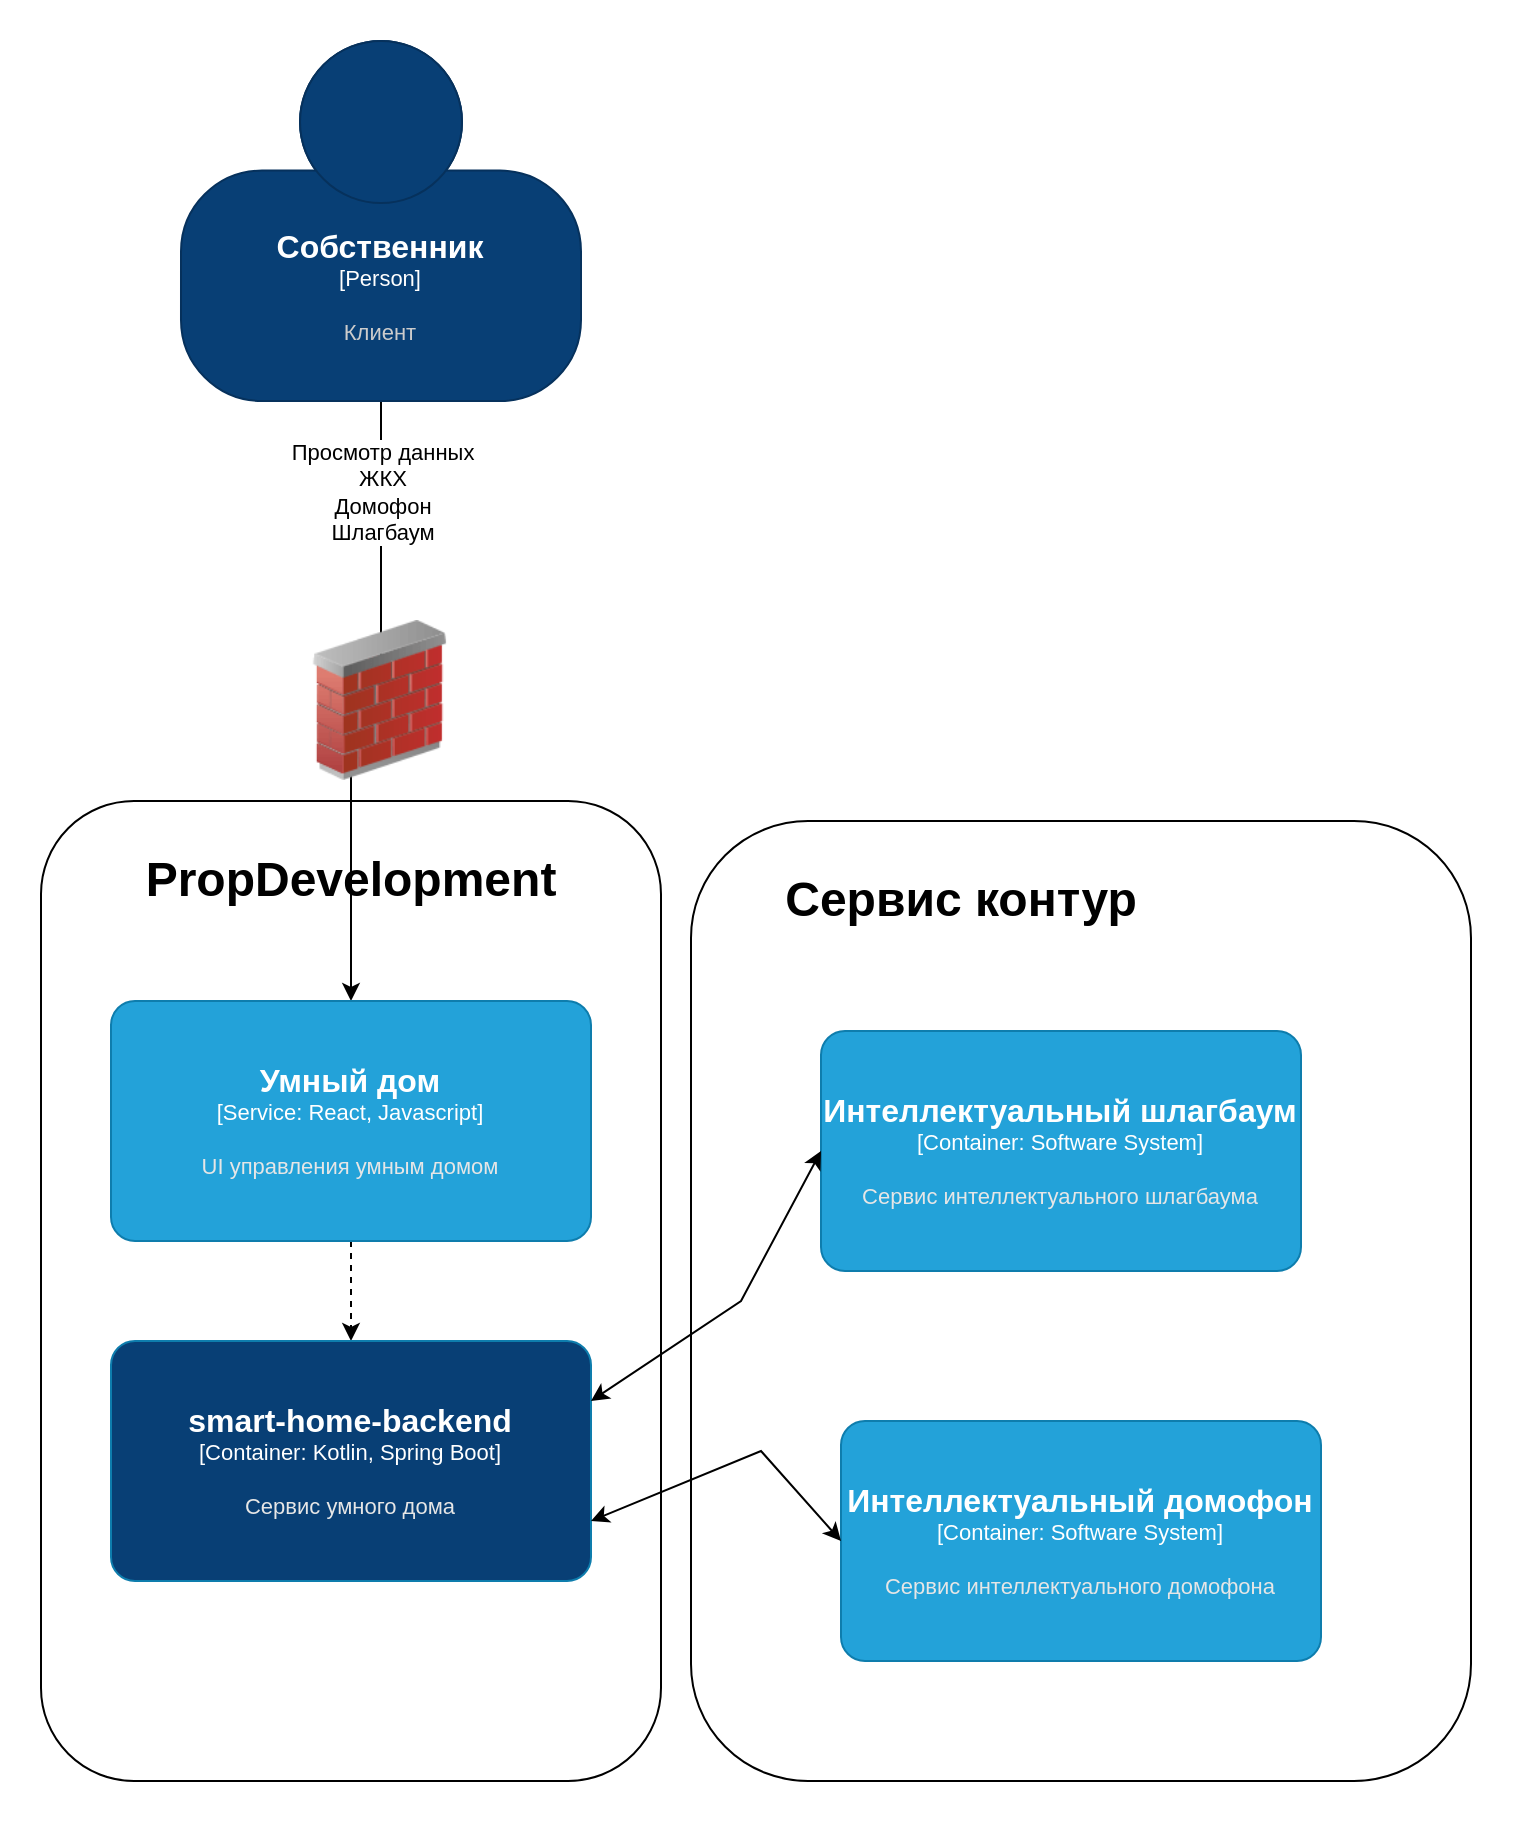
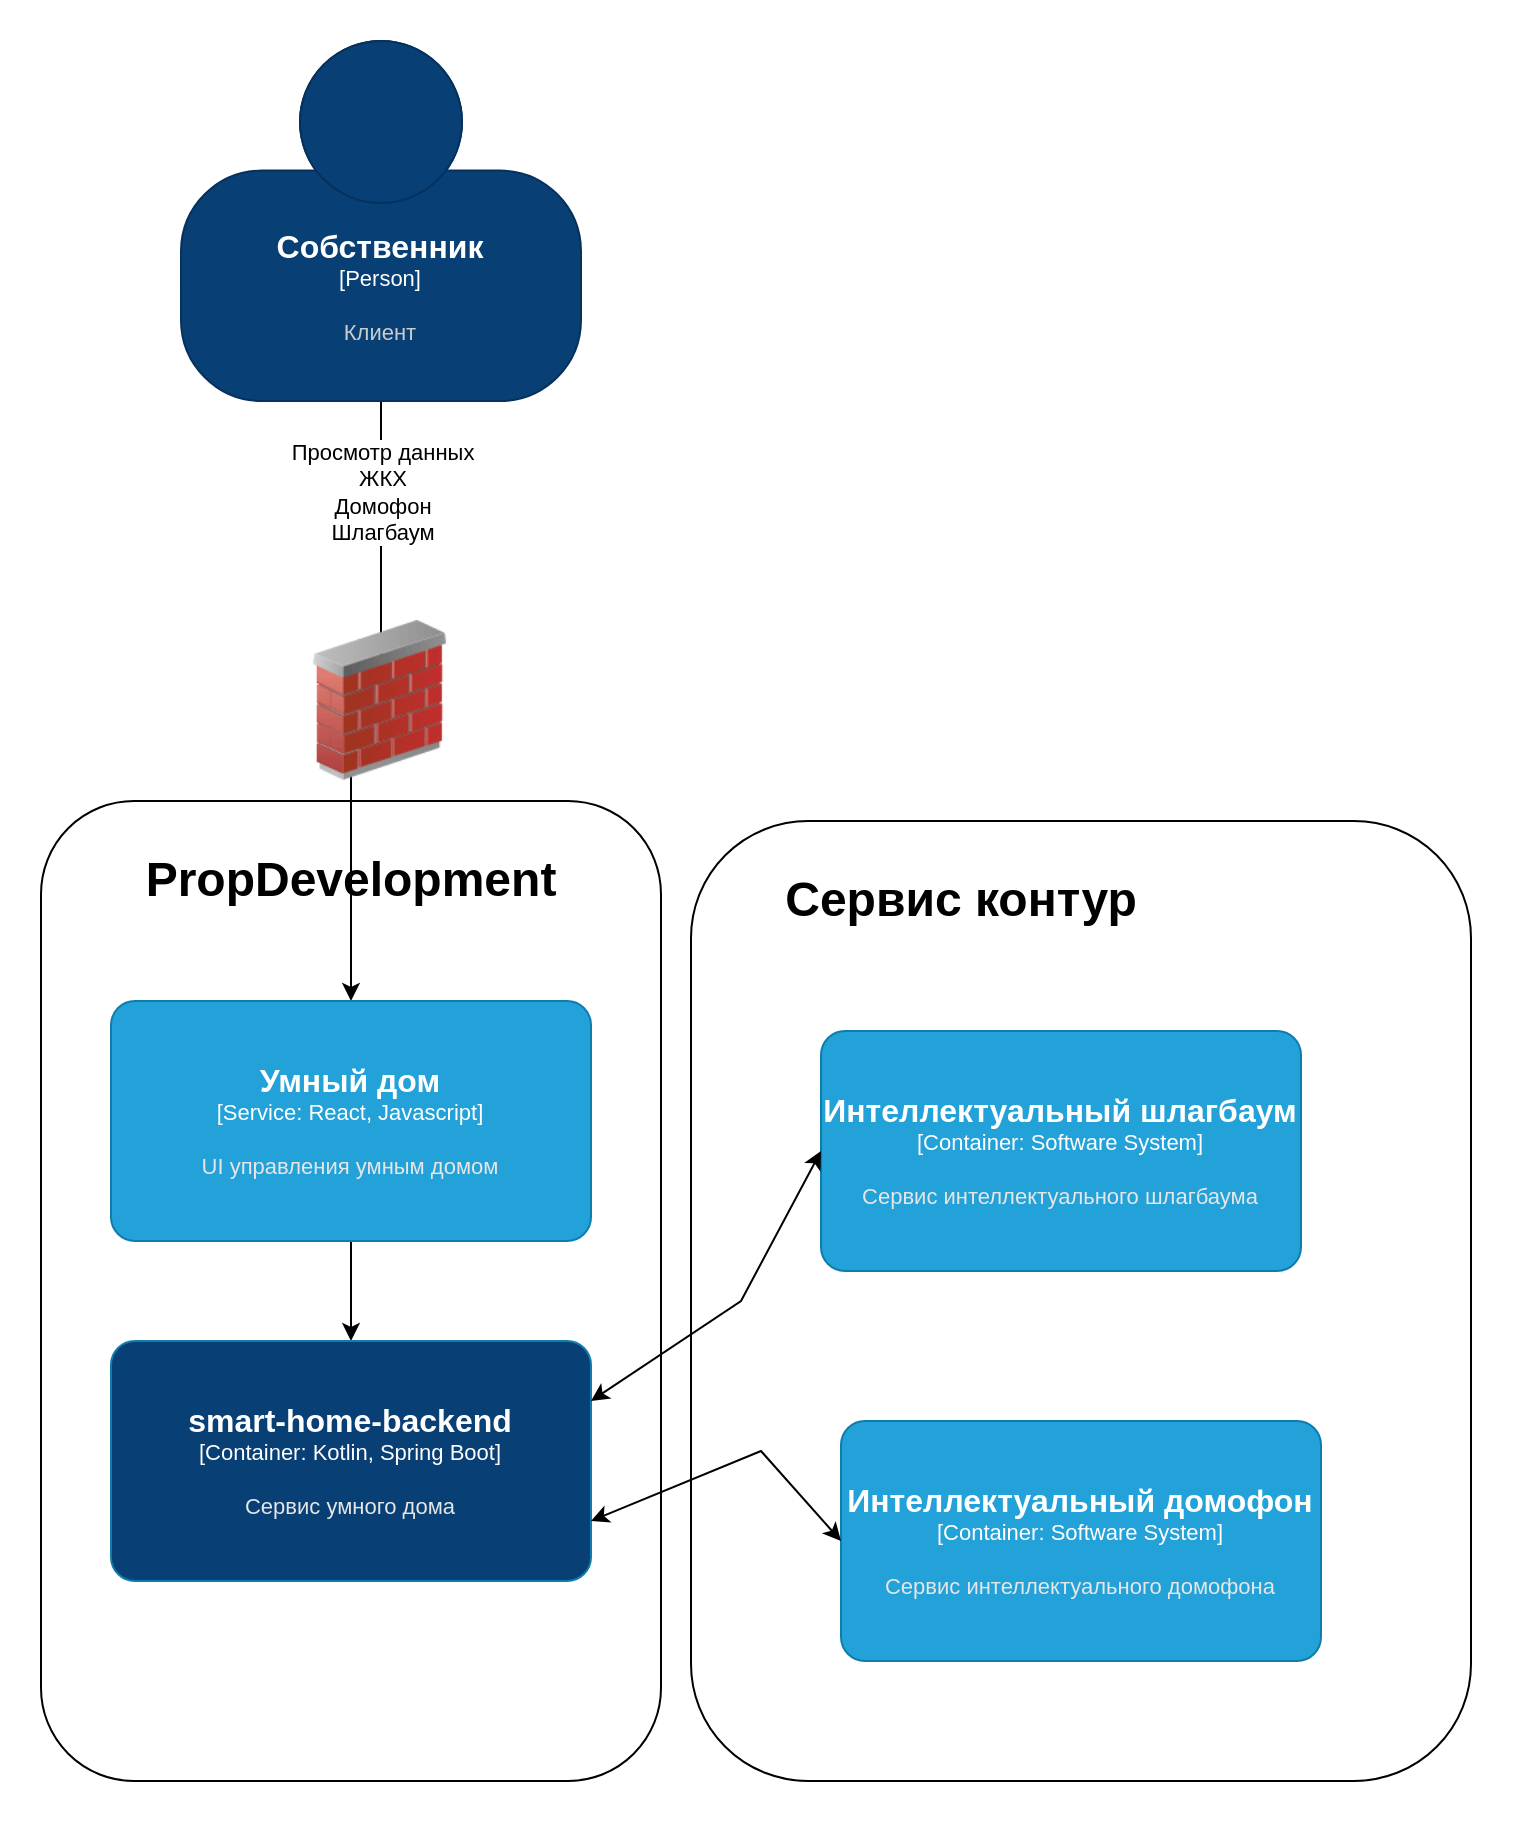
(351, 1285) -> (351, 1285)
